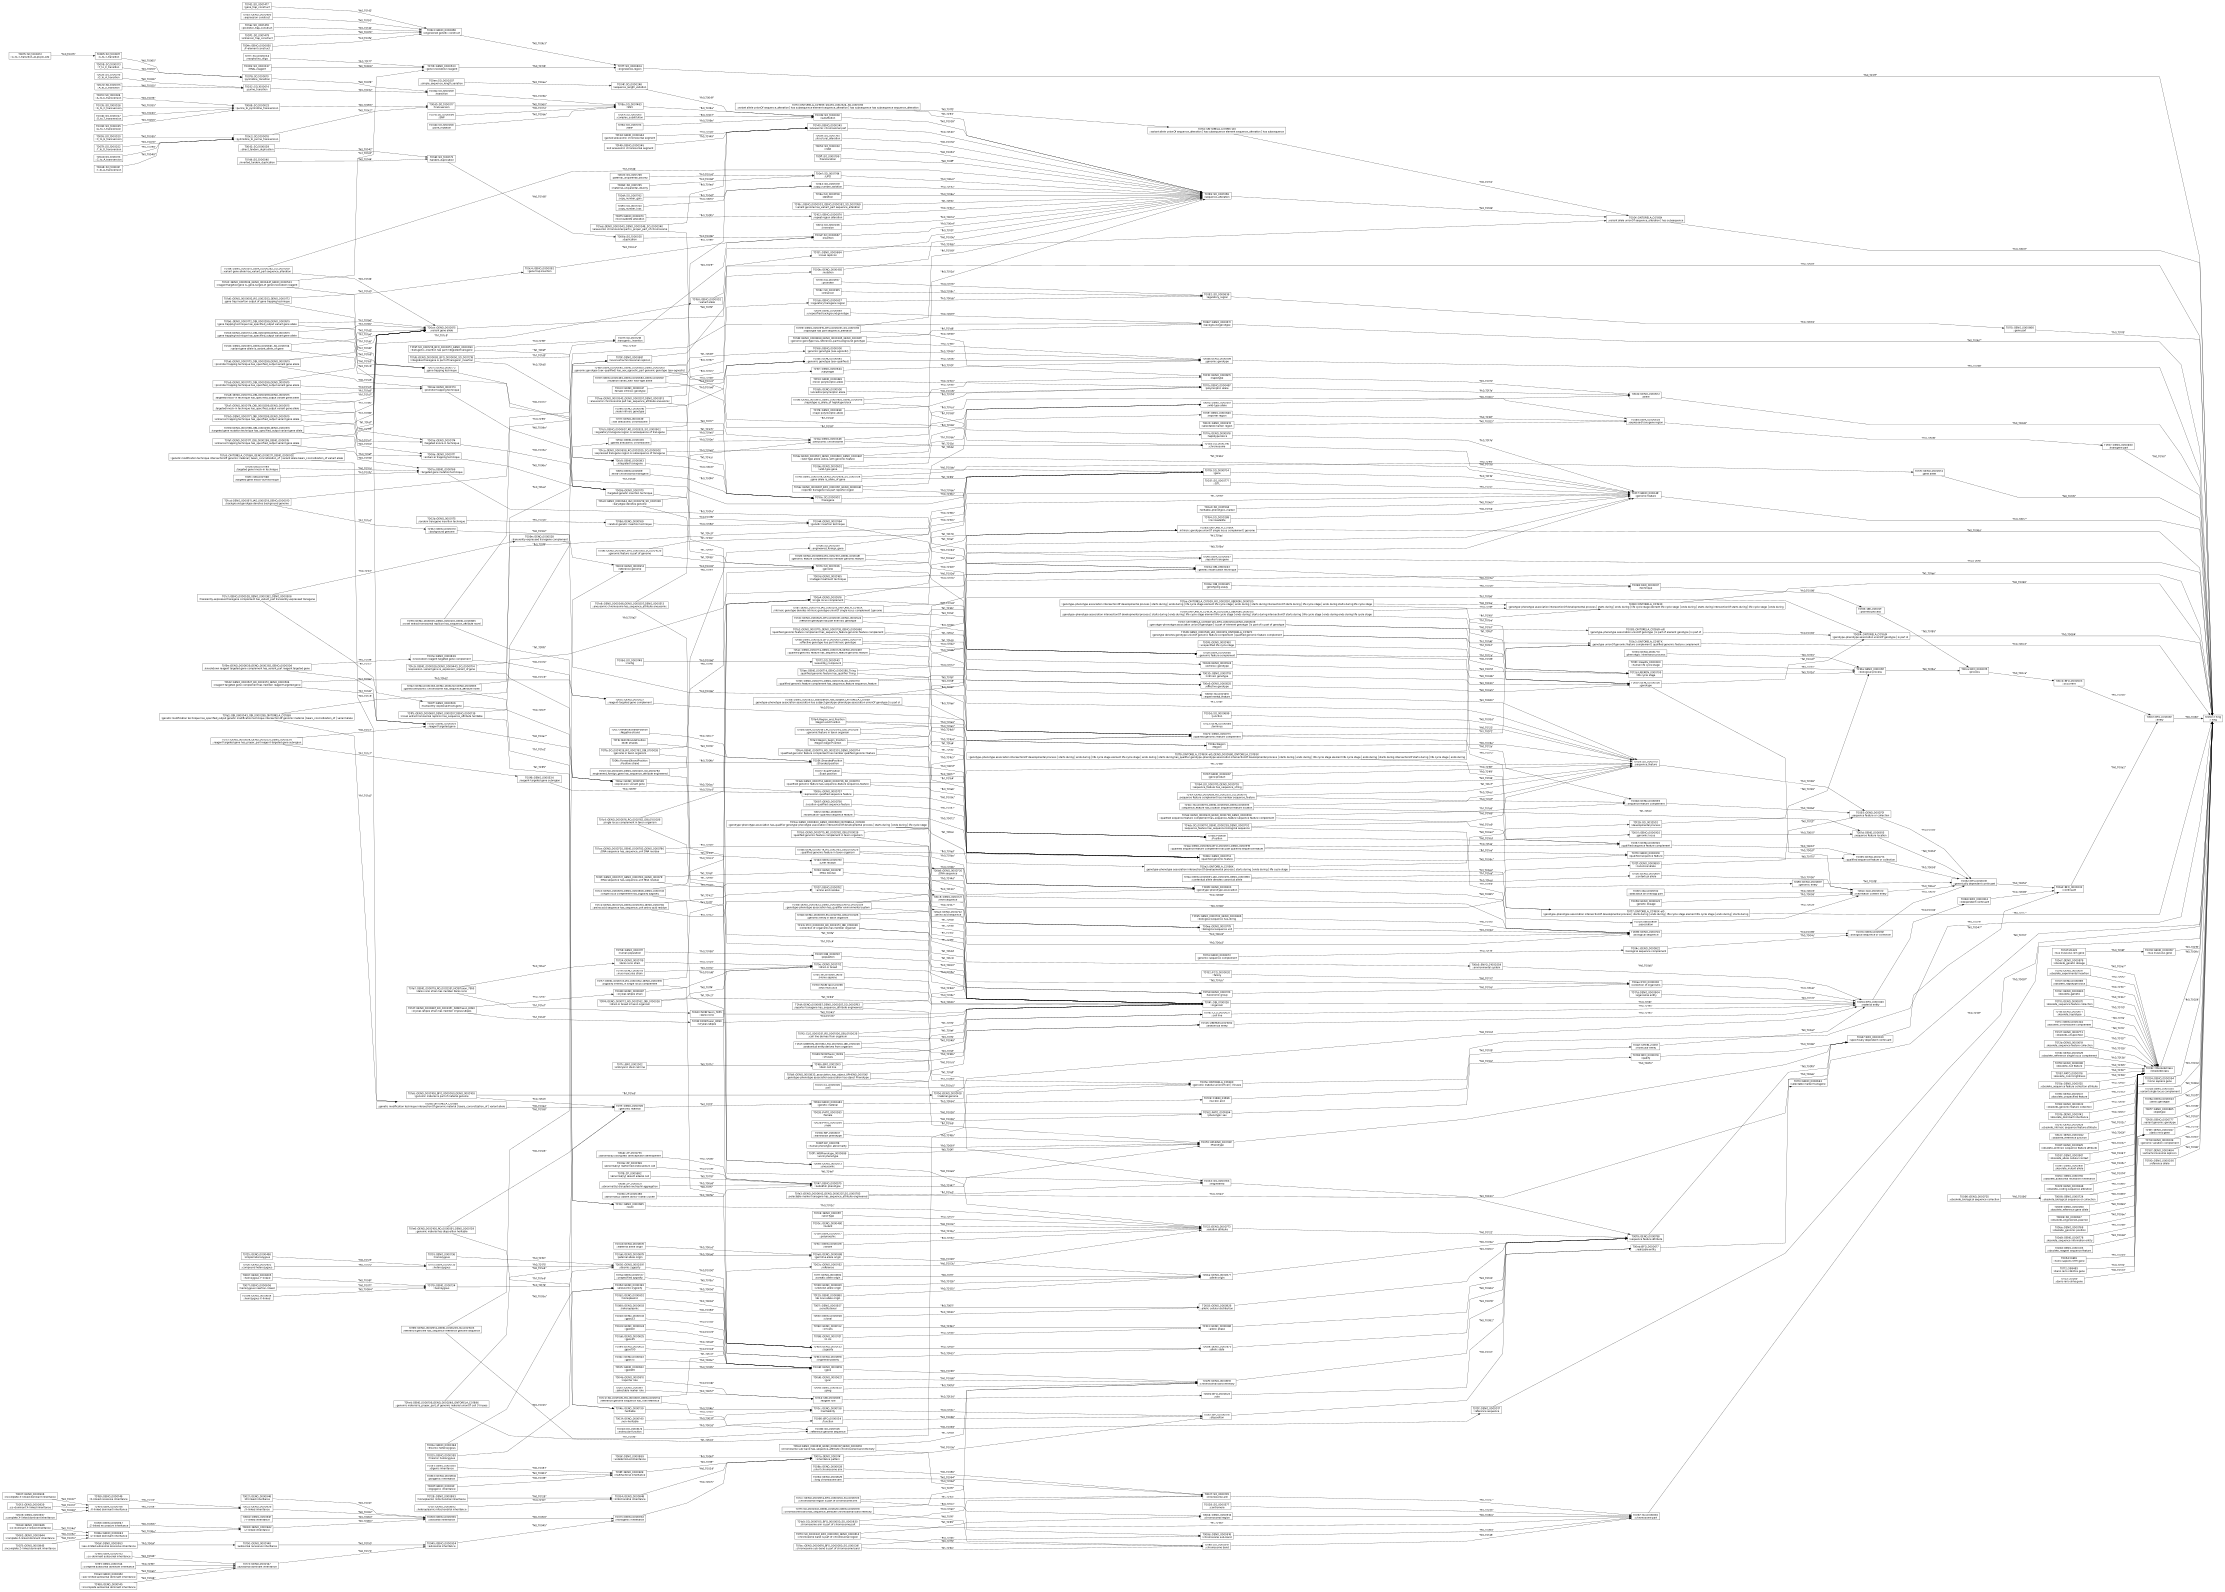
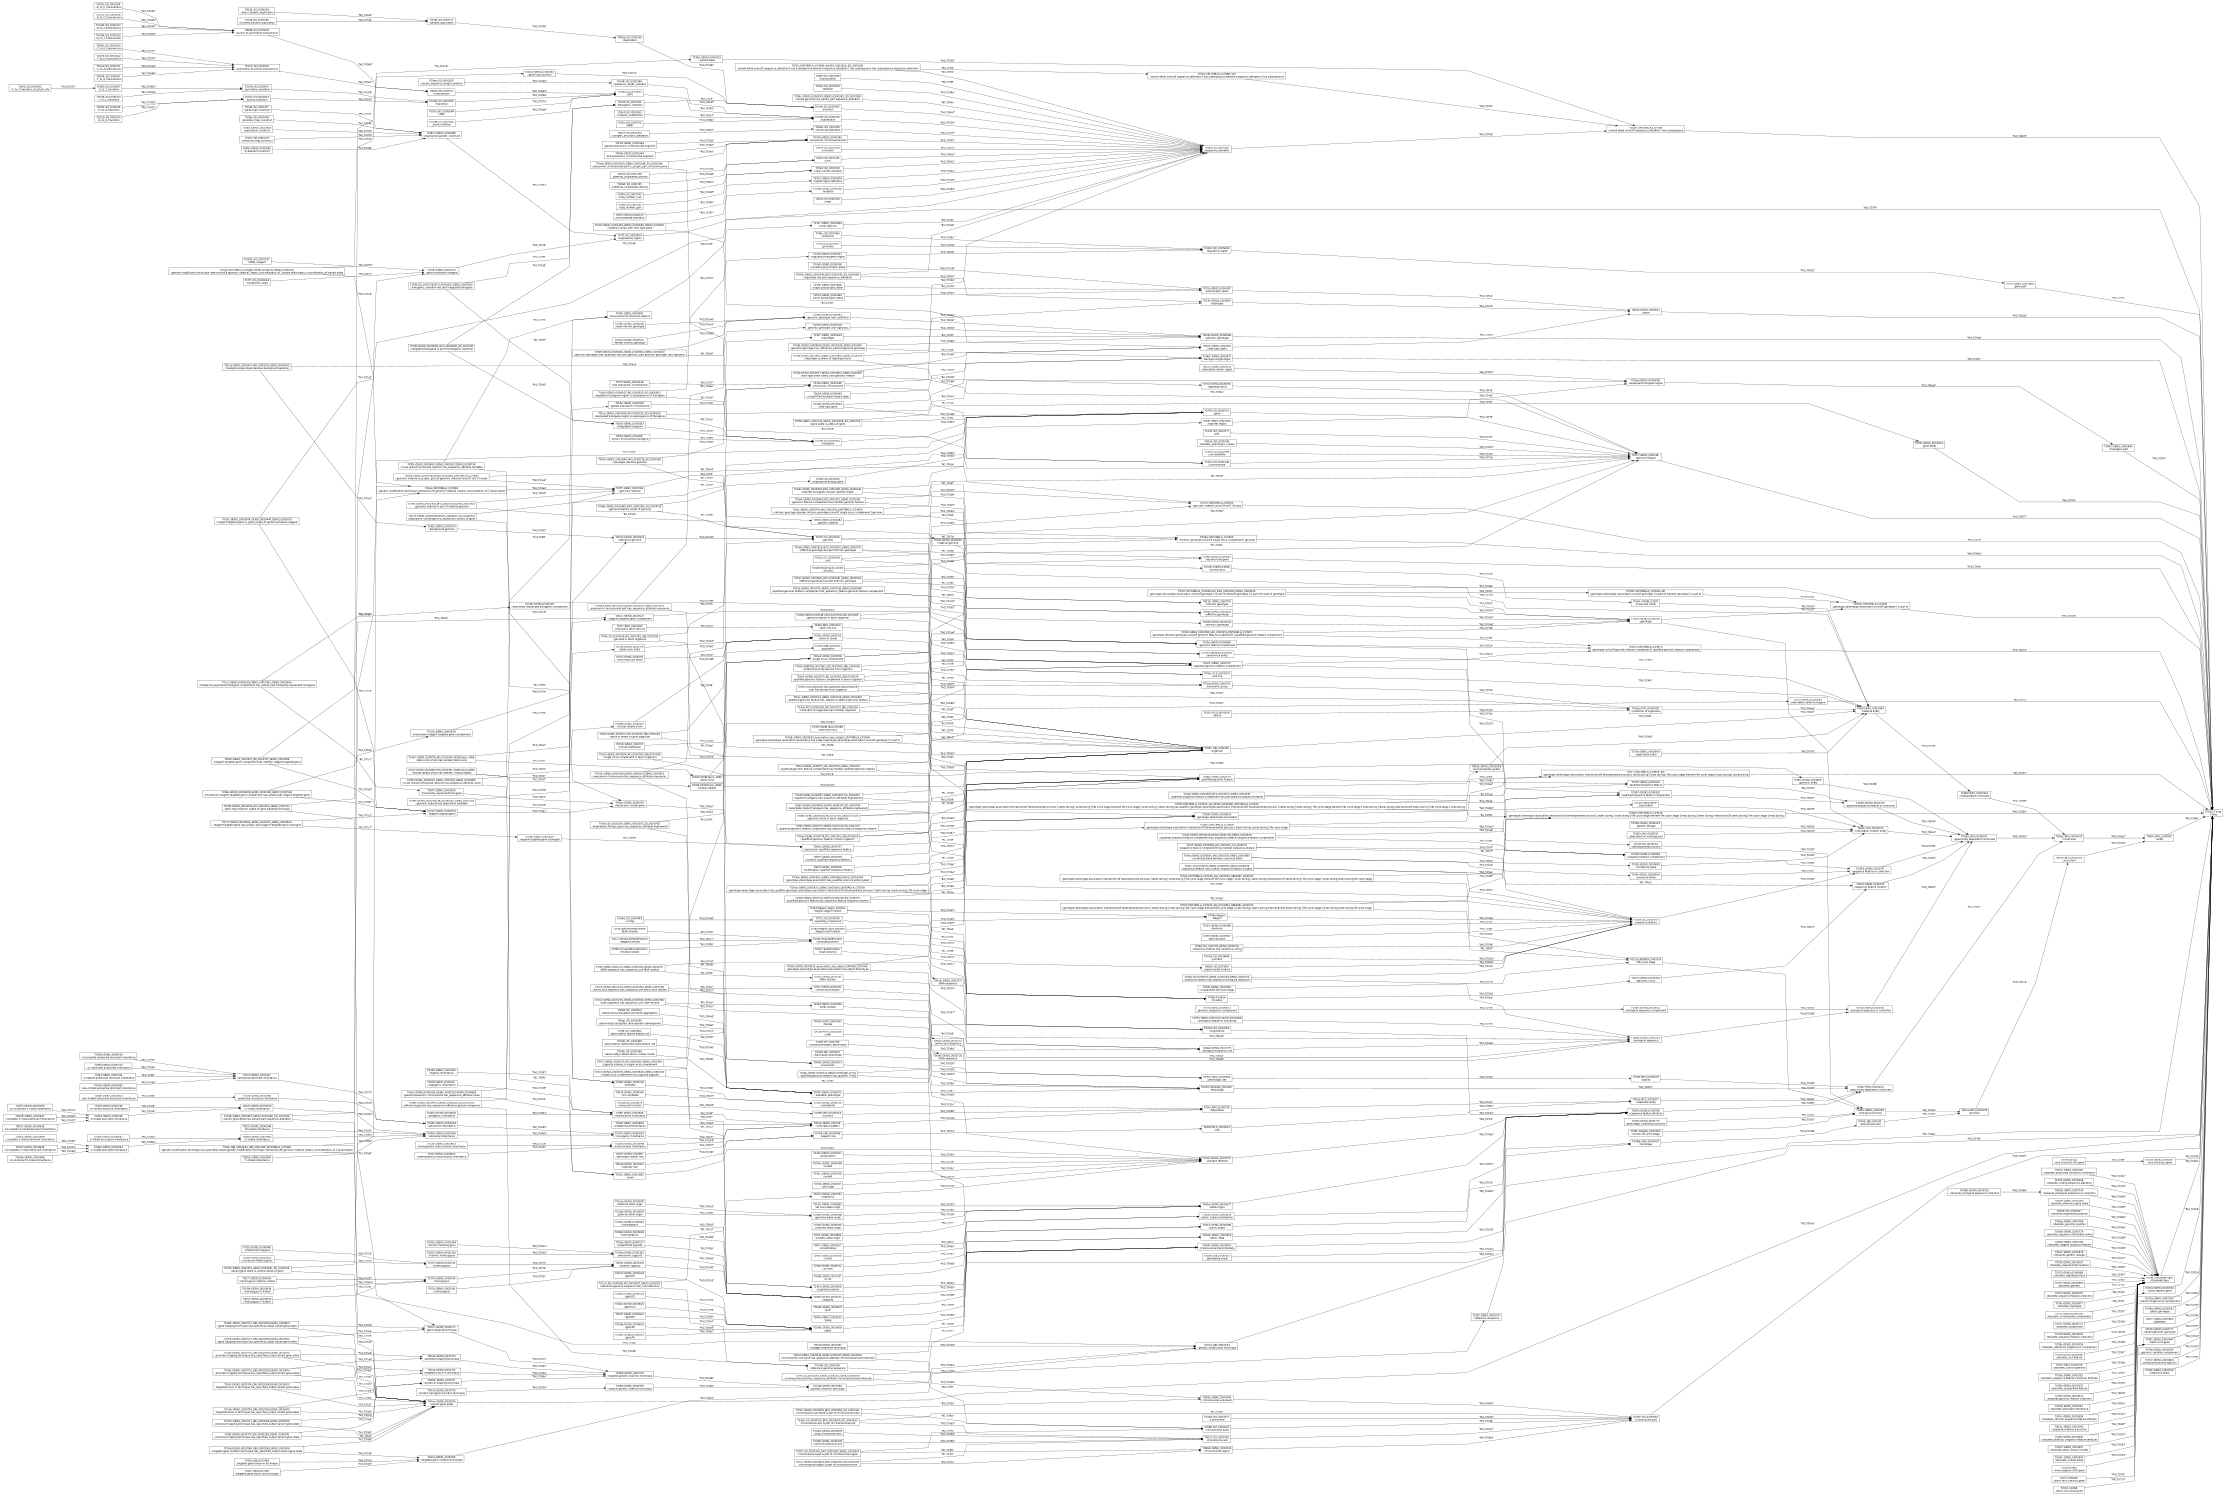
none -> (630, 134)
(828, 976) -> none
(828, 1155) -> none
